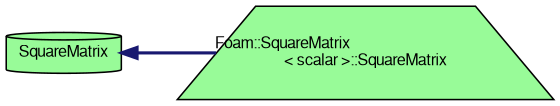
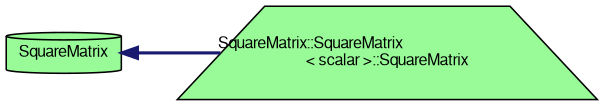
(366, 53) -> (387, 53)
